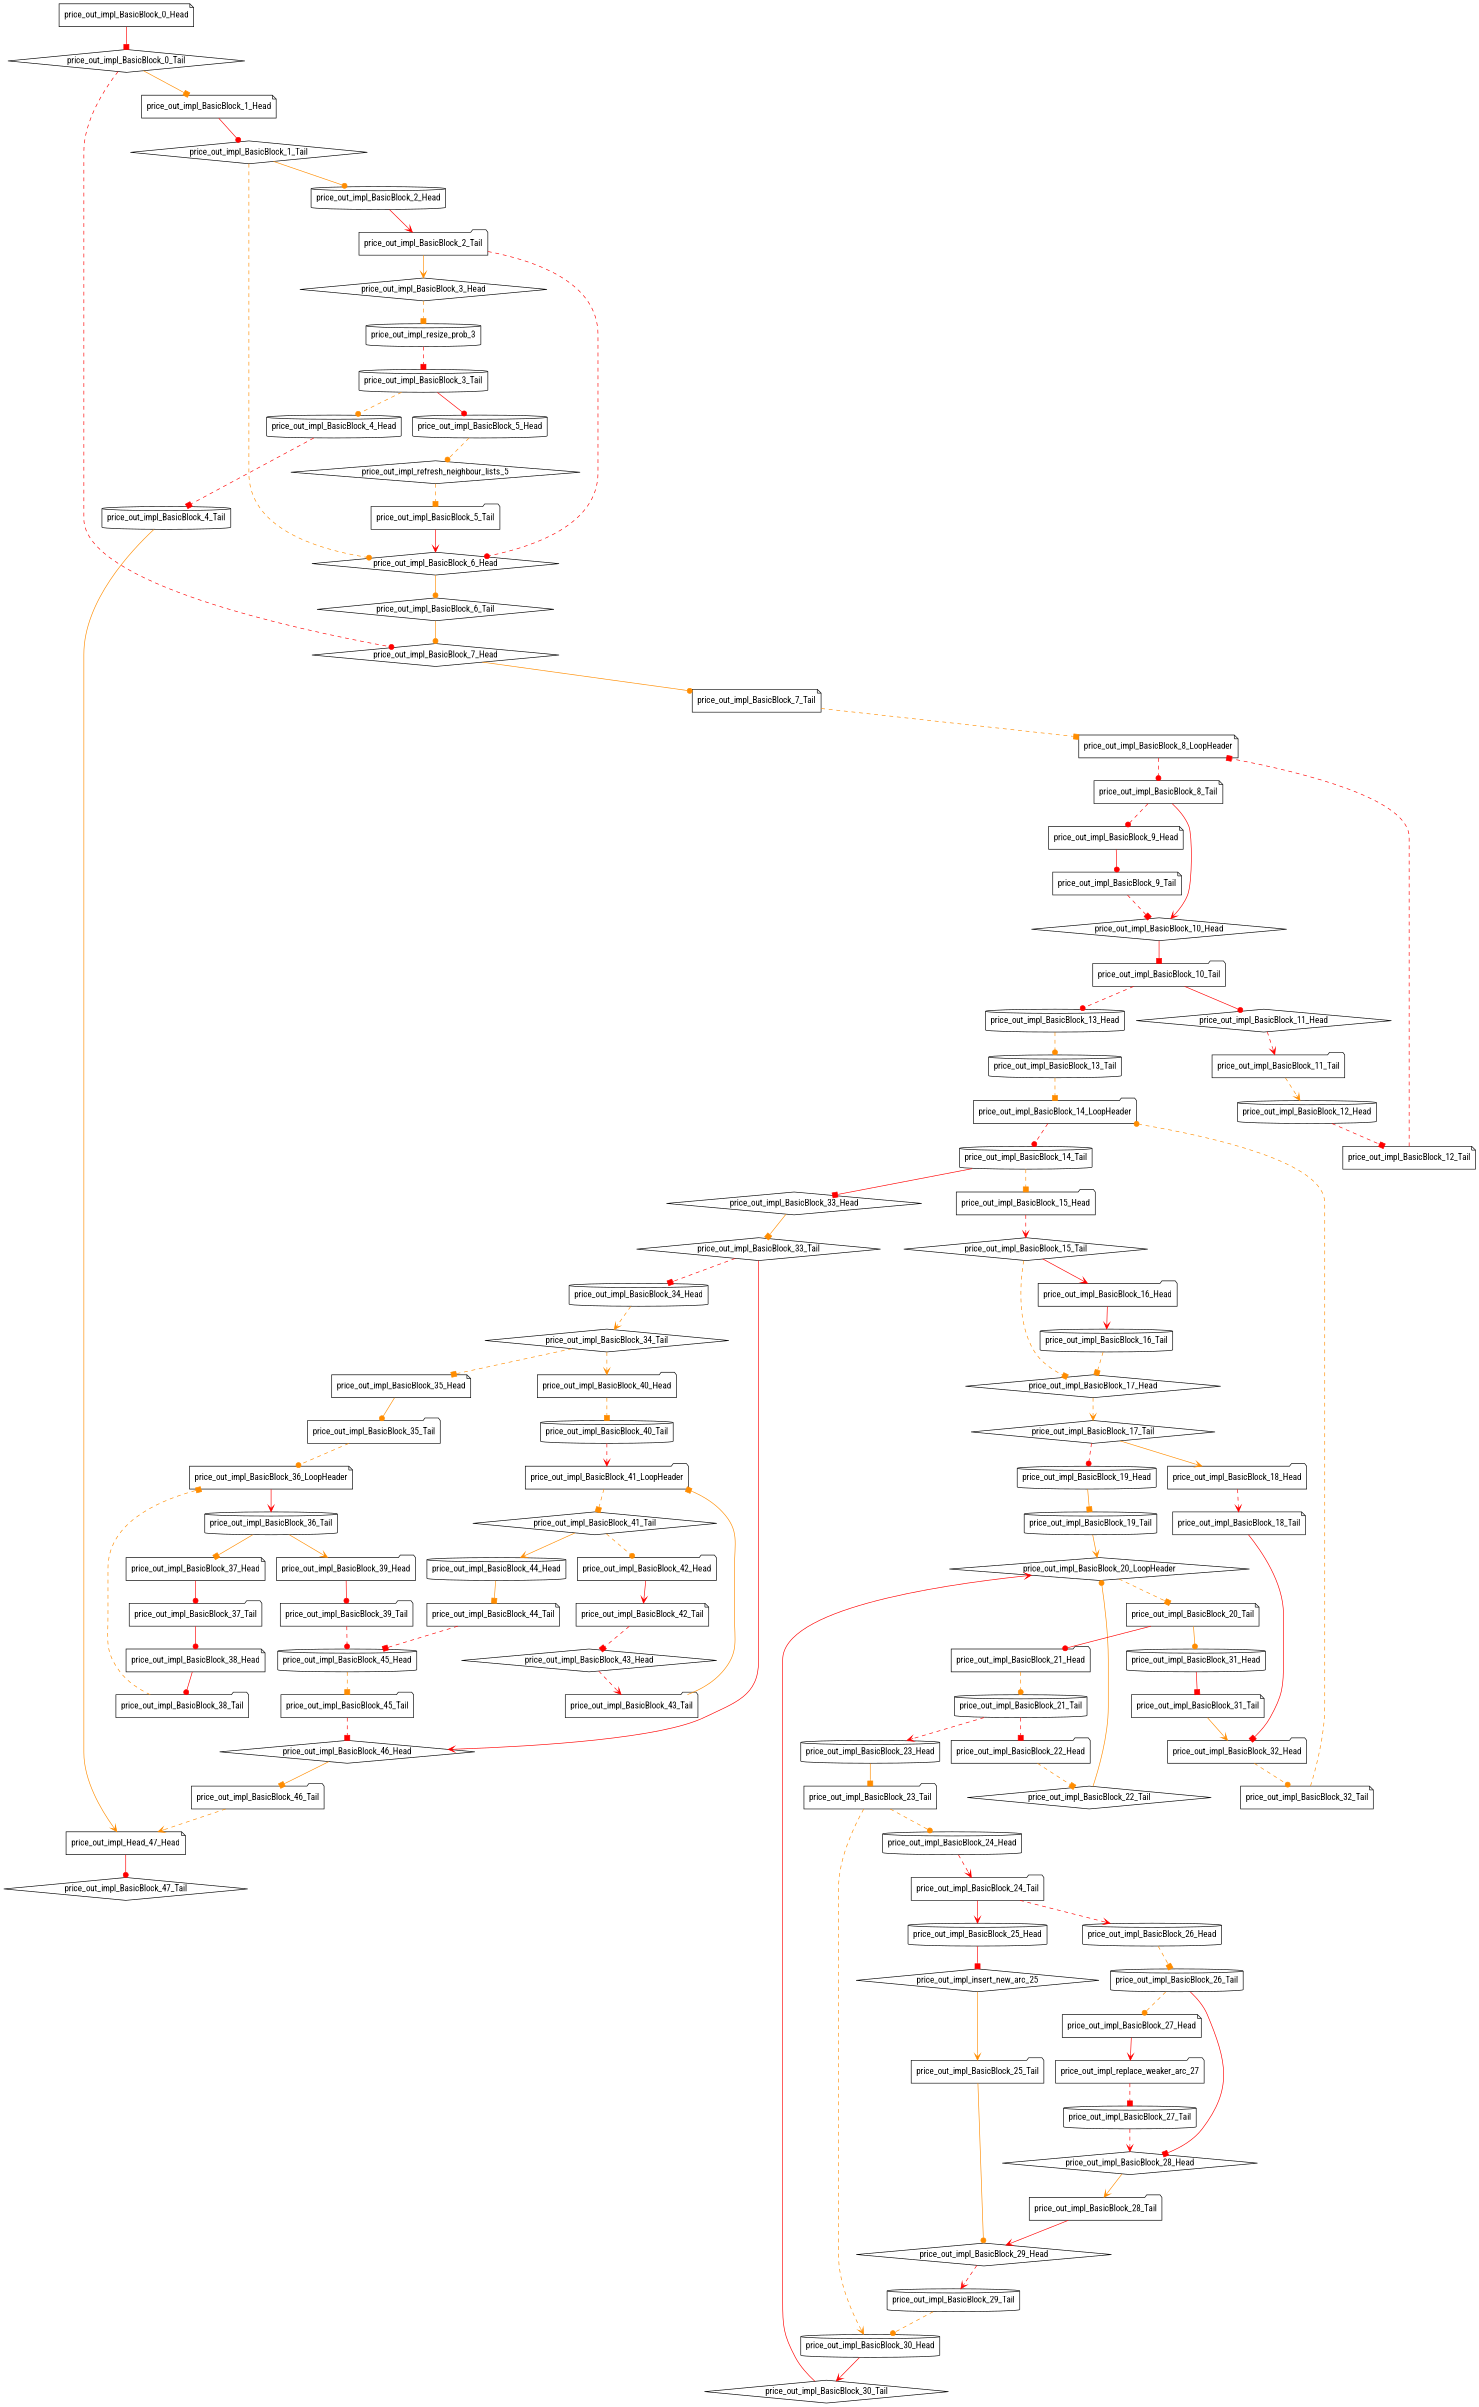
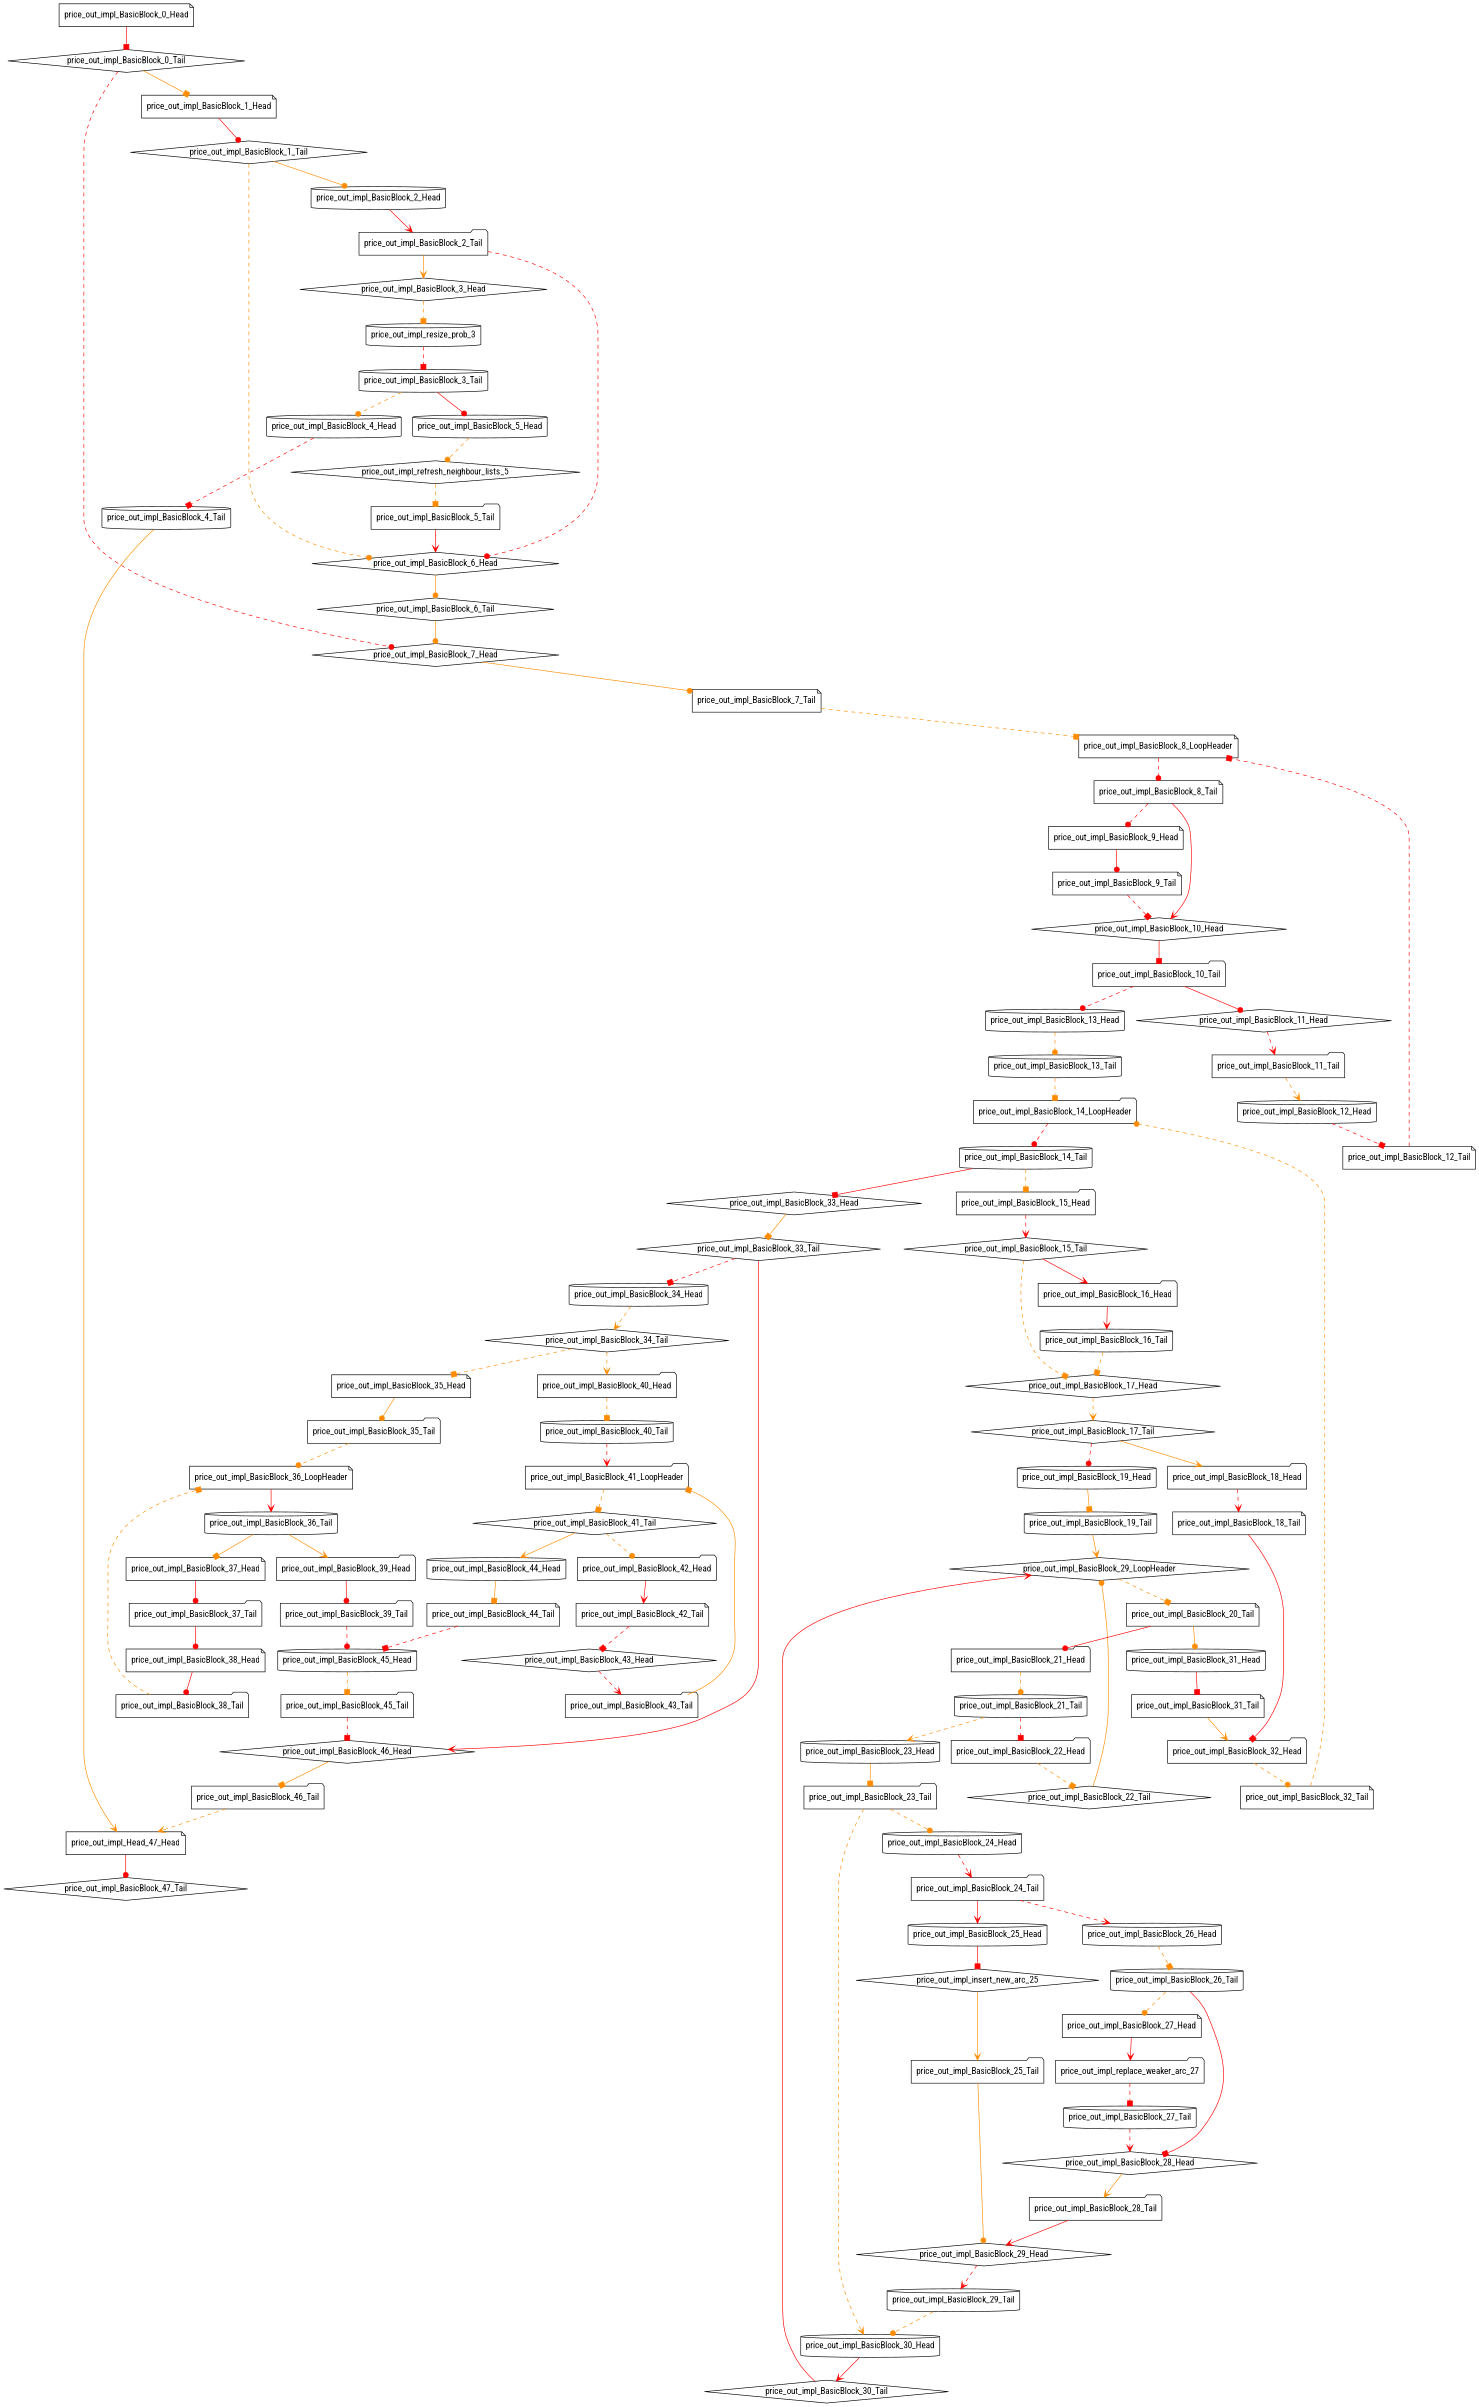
(1099, 1569) -> (1099, 1569)
(949, 1728) -> (949, 1728)
